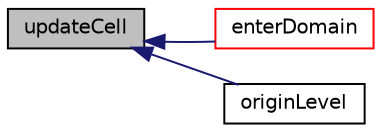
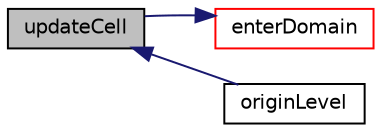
(190, 42) -> (170, 15)
